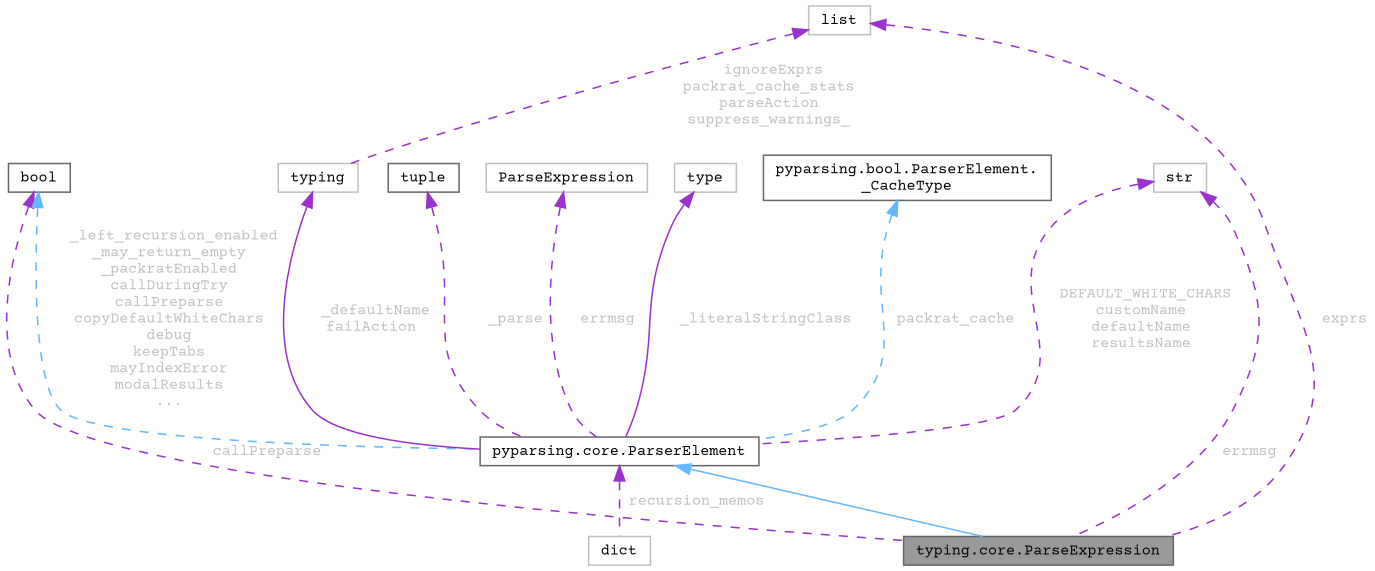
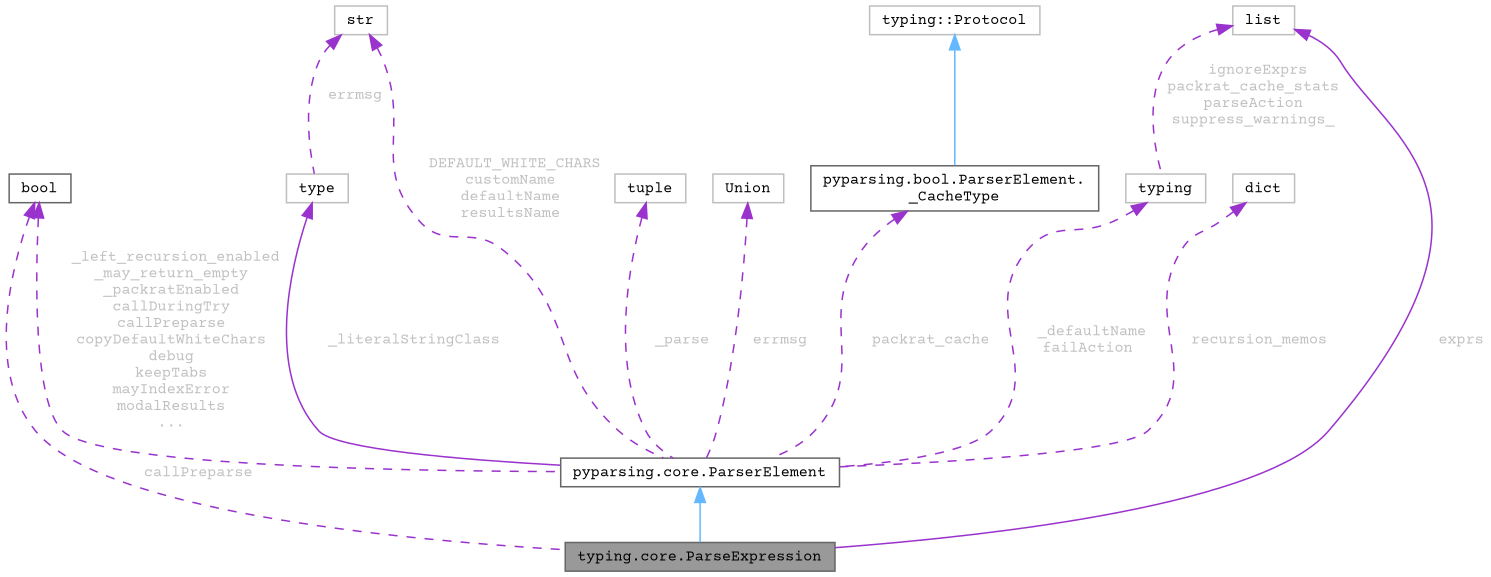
none -> (955, 20)
(424, 178) -> (650, 188)
(567, 178) -> (748, 188)
(1252, 201) -> (1310, 445)
(881, 366) -> (842, 345)
(302, 394) -> (1014, 362)
(1236, 402) -> (309, 107)
(165, 434) -> (201, 459)
(620, 507) -> (1122, 441)
